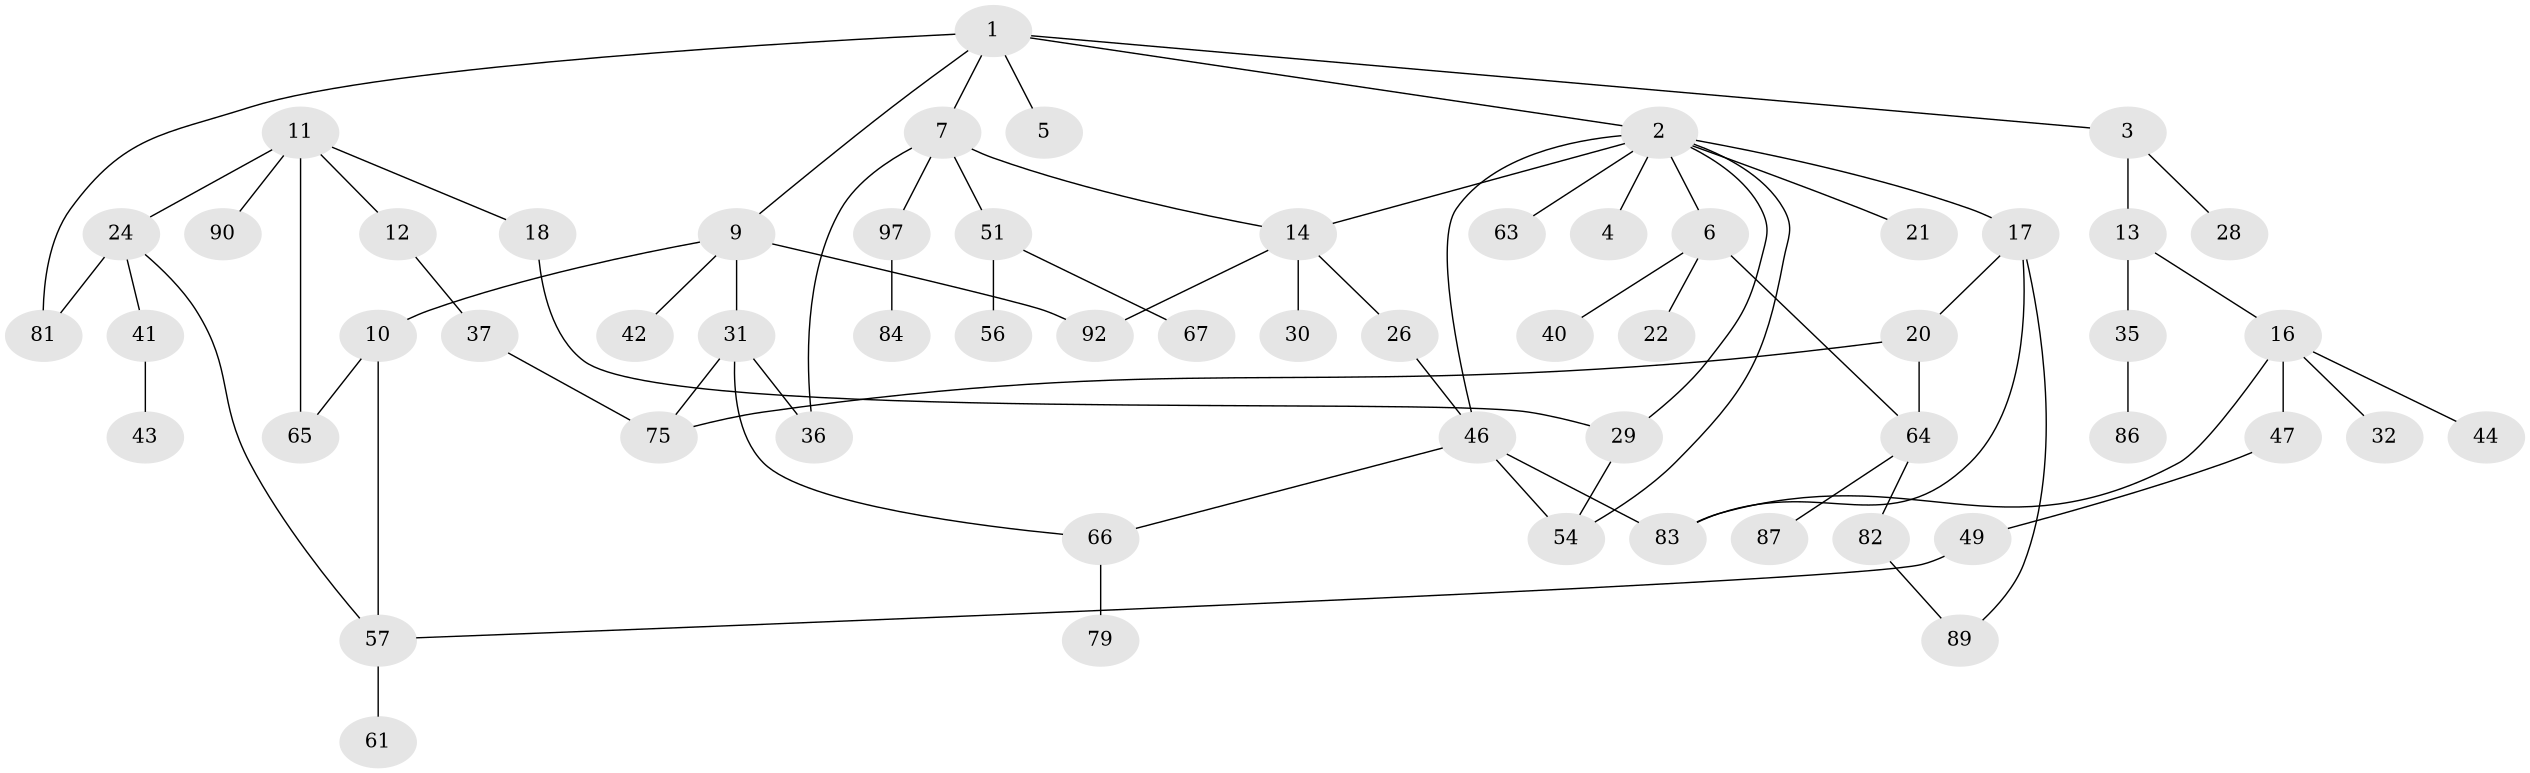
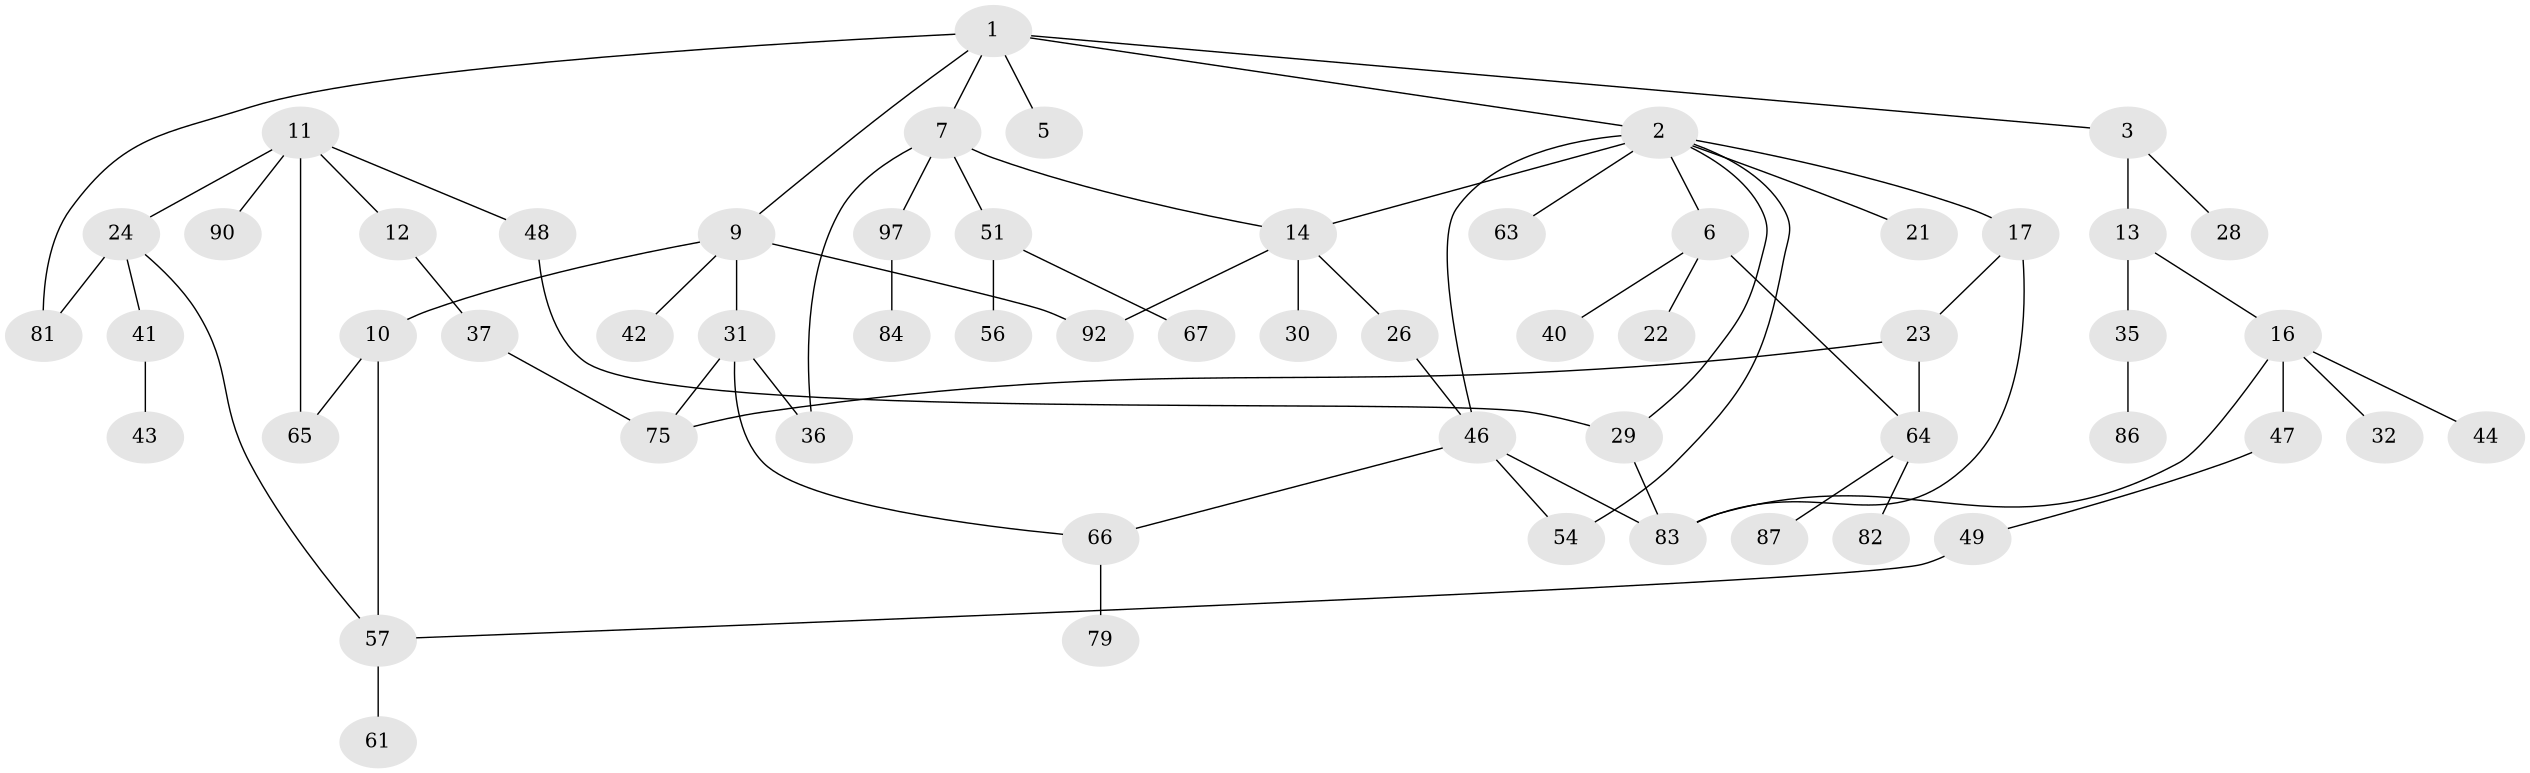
(538, 234) -> (538, 234)
(1609, 234) -> none
(1919, 336) -> (1919, 336)
(1595, 488) -> (1650, 496)
(1960, 641) -> none
